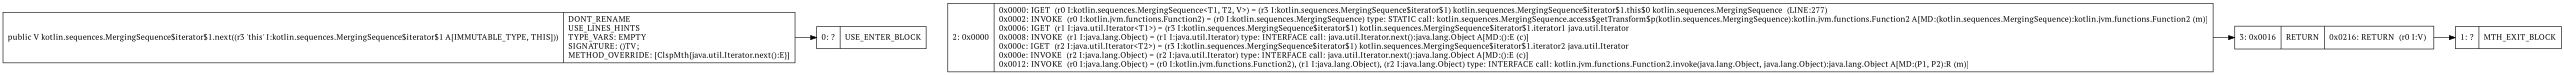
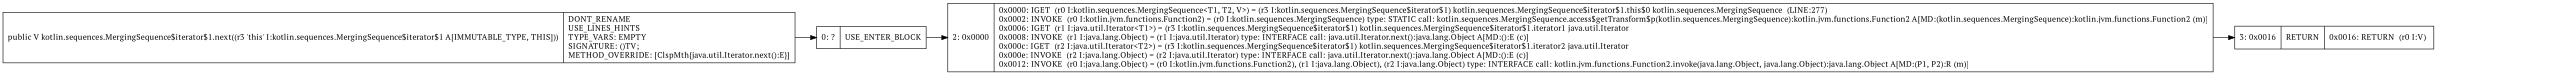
(2379, 37) -> (2379, 37)
none -> (934, 38)
(2508, 38) -> none
